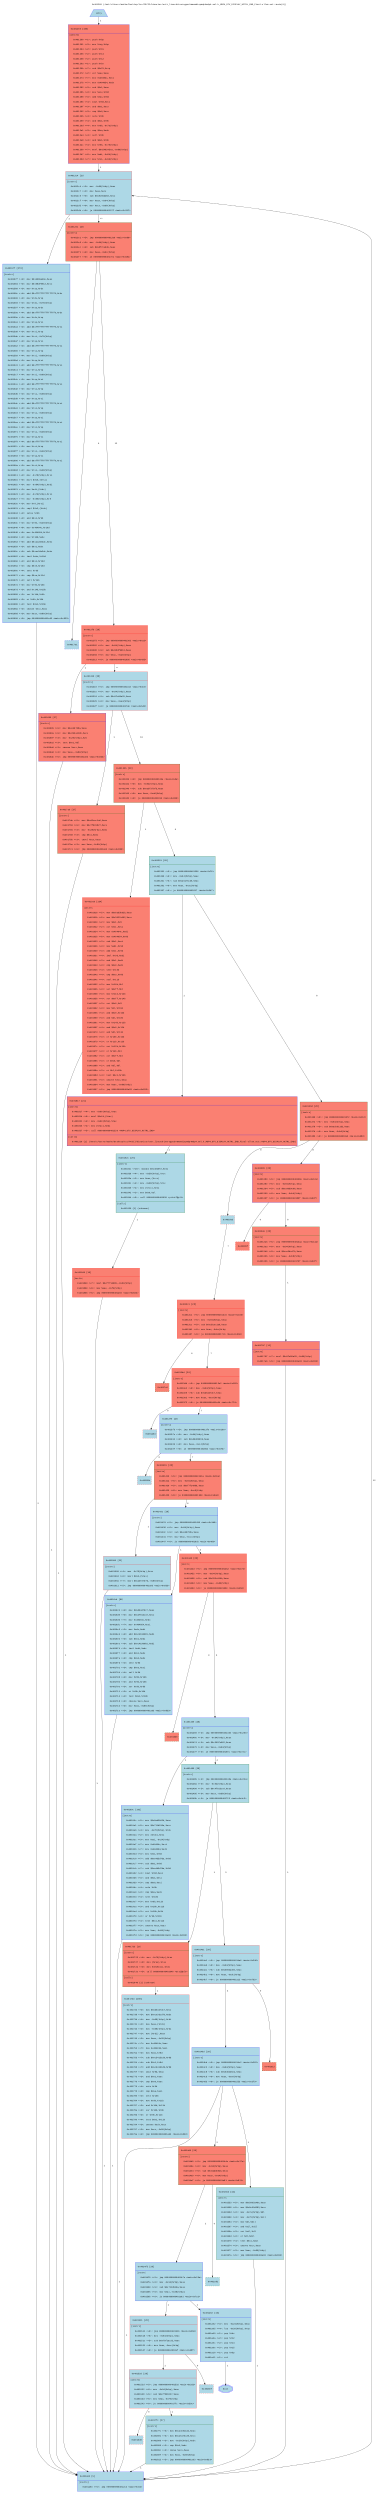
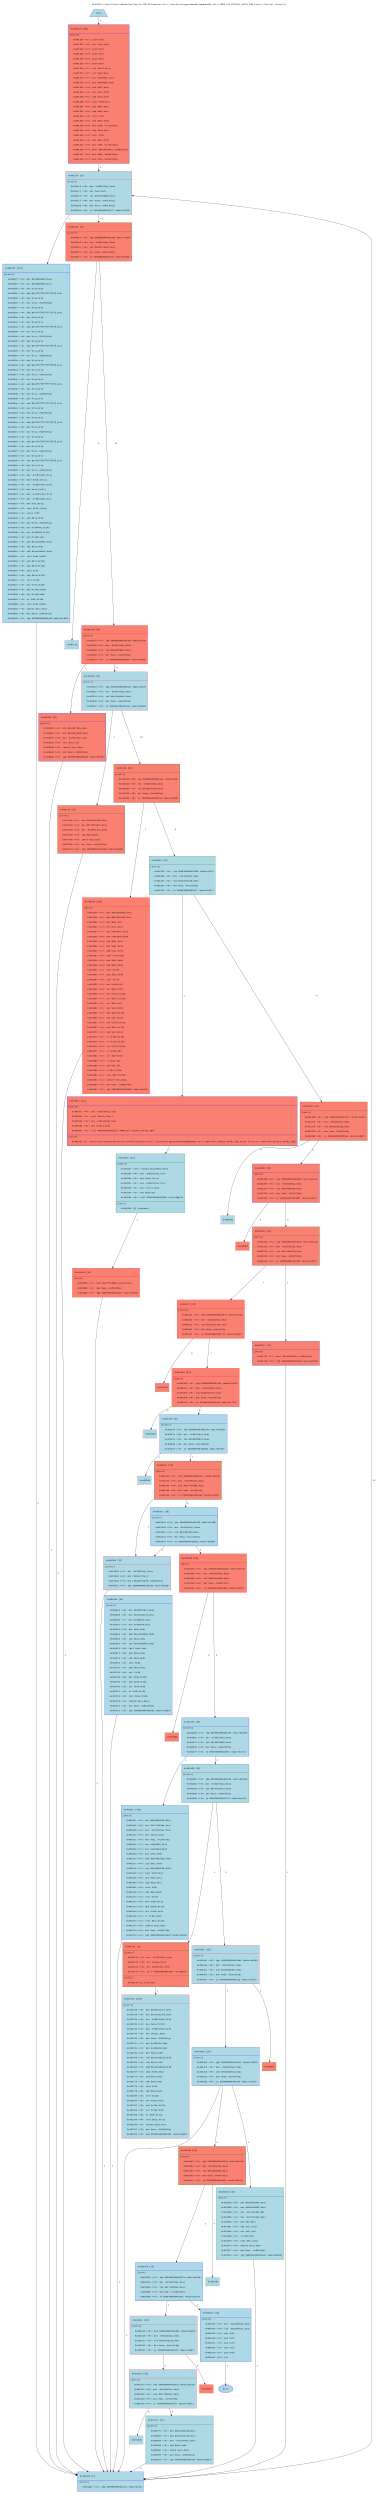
(221, 1261) -> (249, 1282)
(176, 1570) -> (160, 1551)
(206, 2389) -> (206, 2389)
